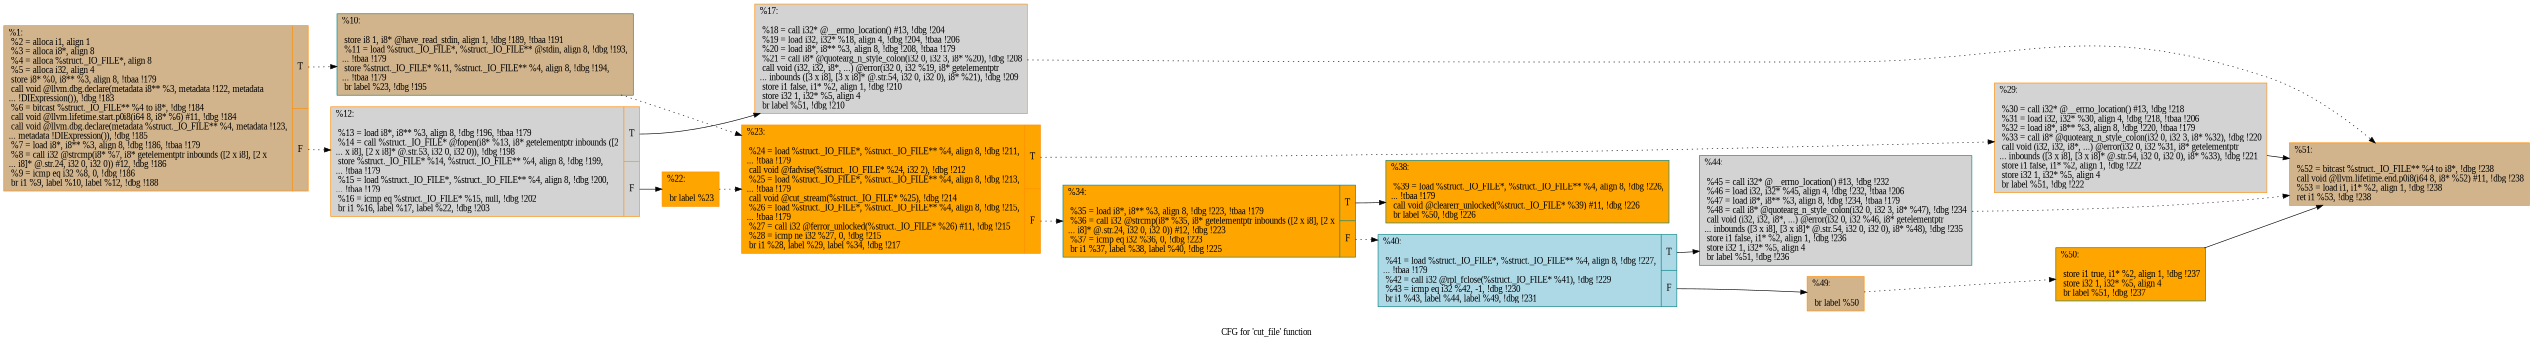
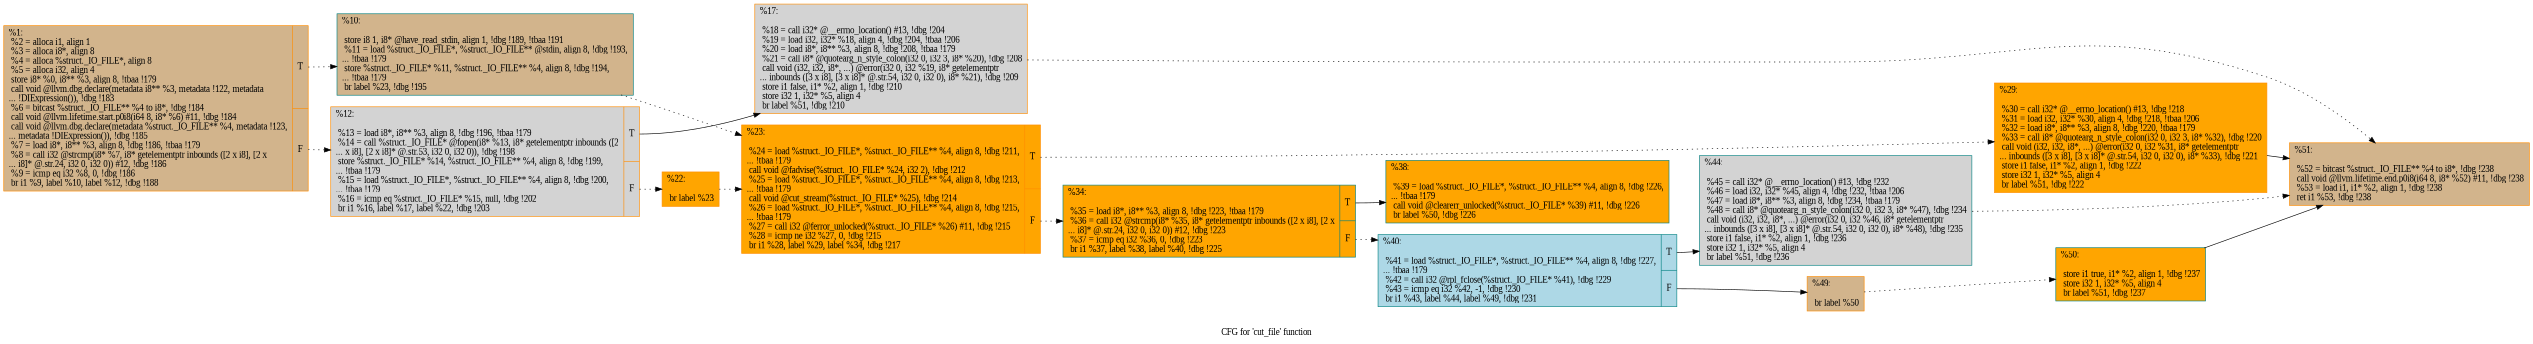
(2131, 138) -> (2131, 138)
(648, 189) -> (648, 189)
